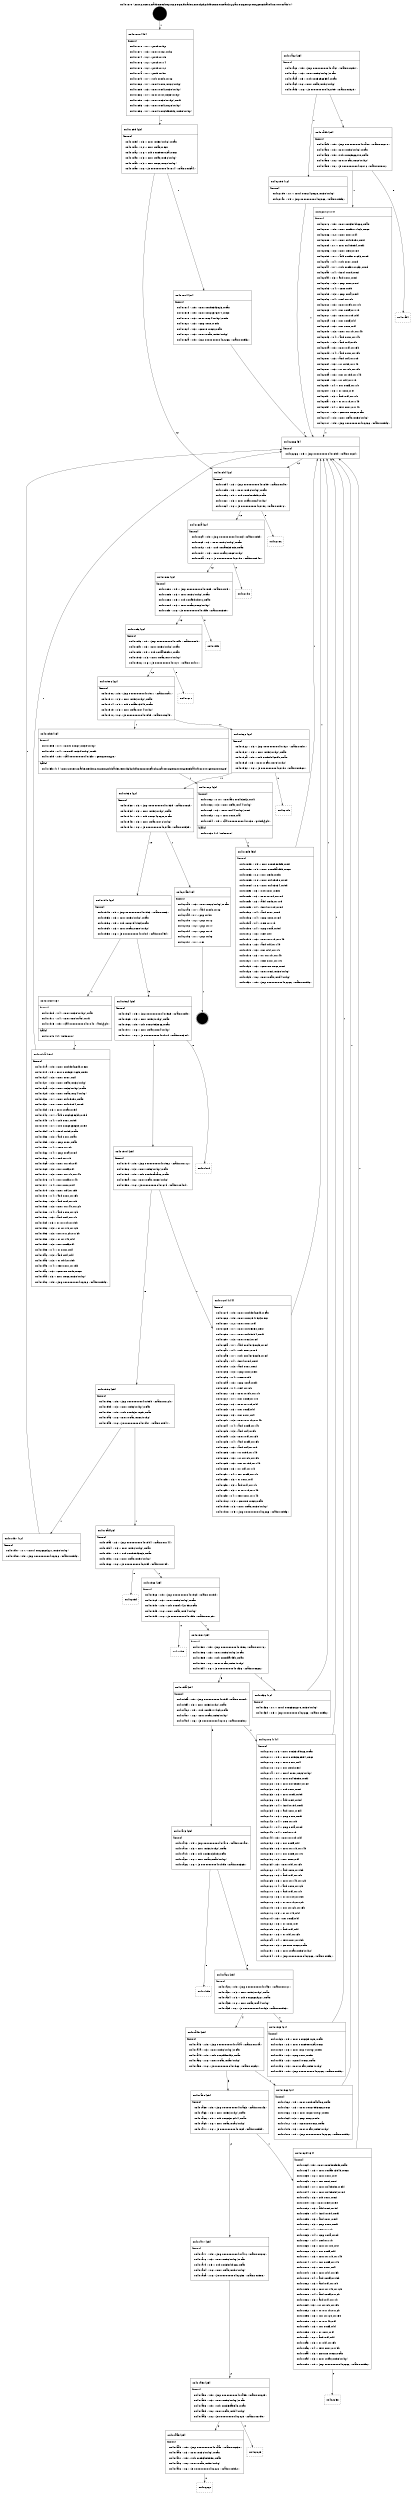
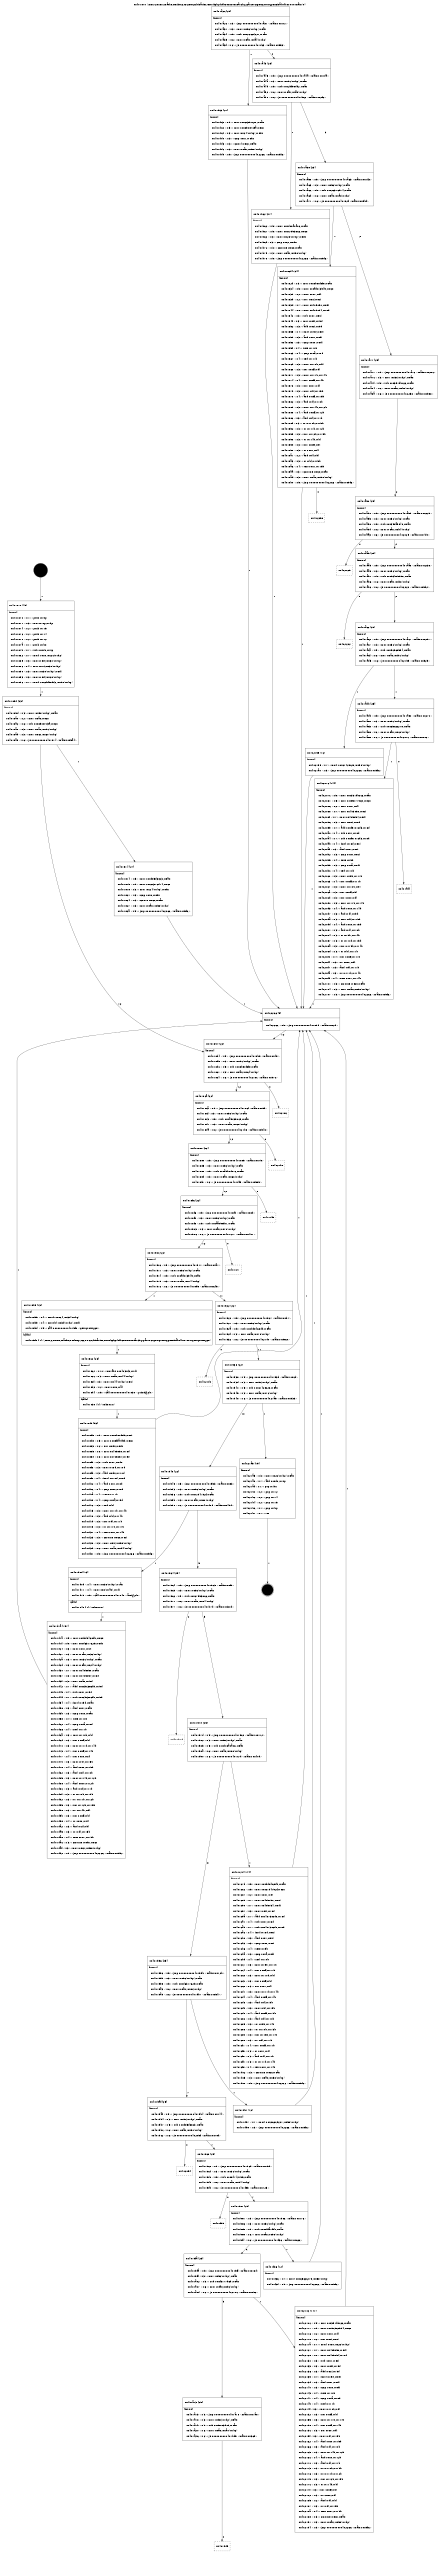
none -> (395, 606)
(232, 1919) -> none
